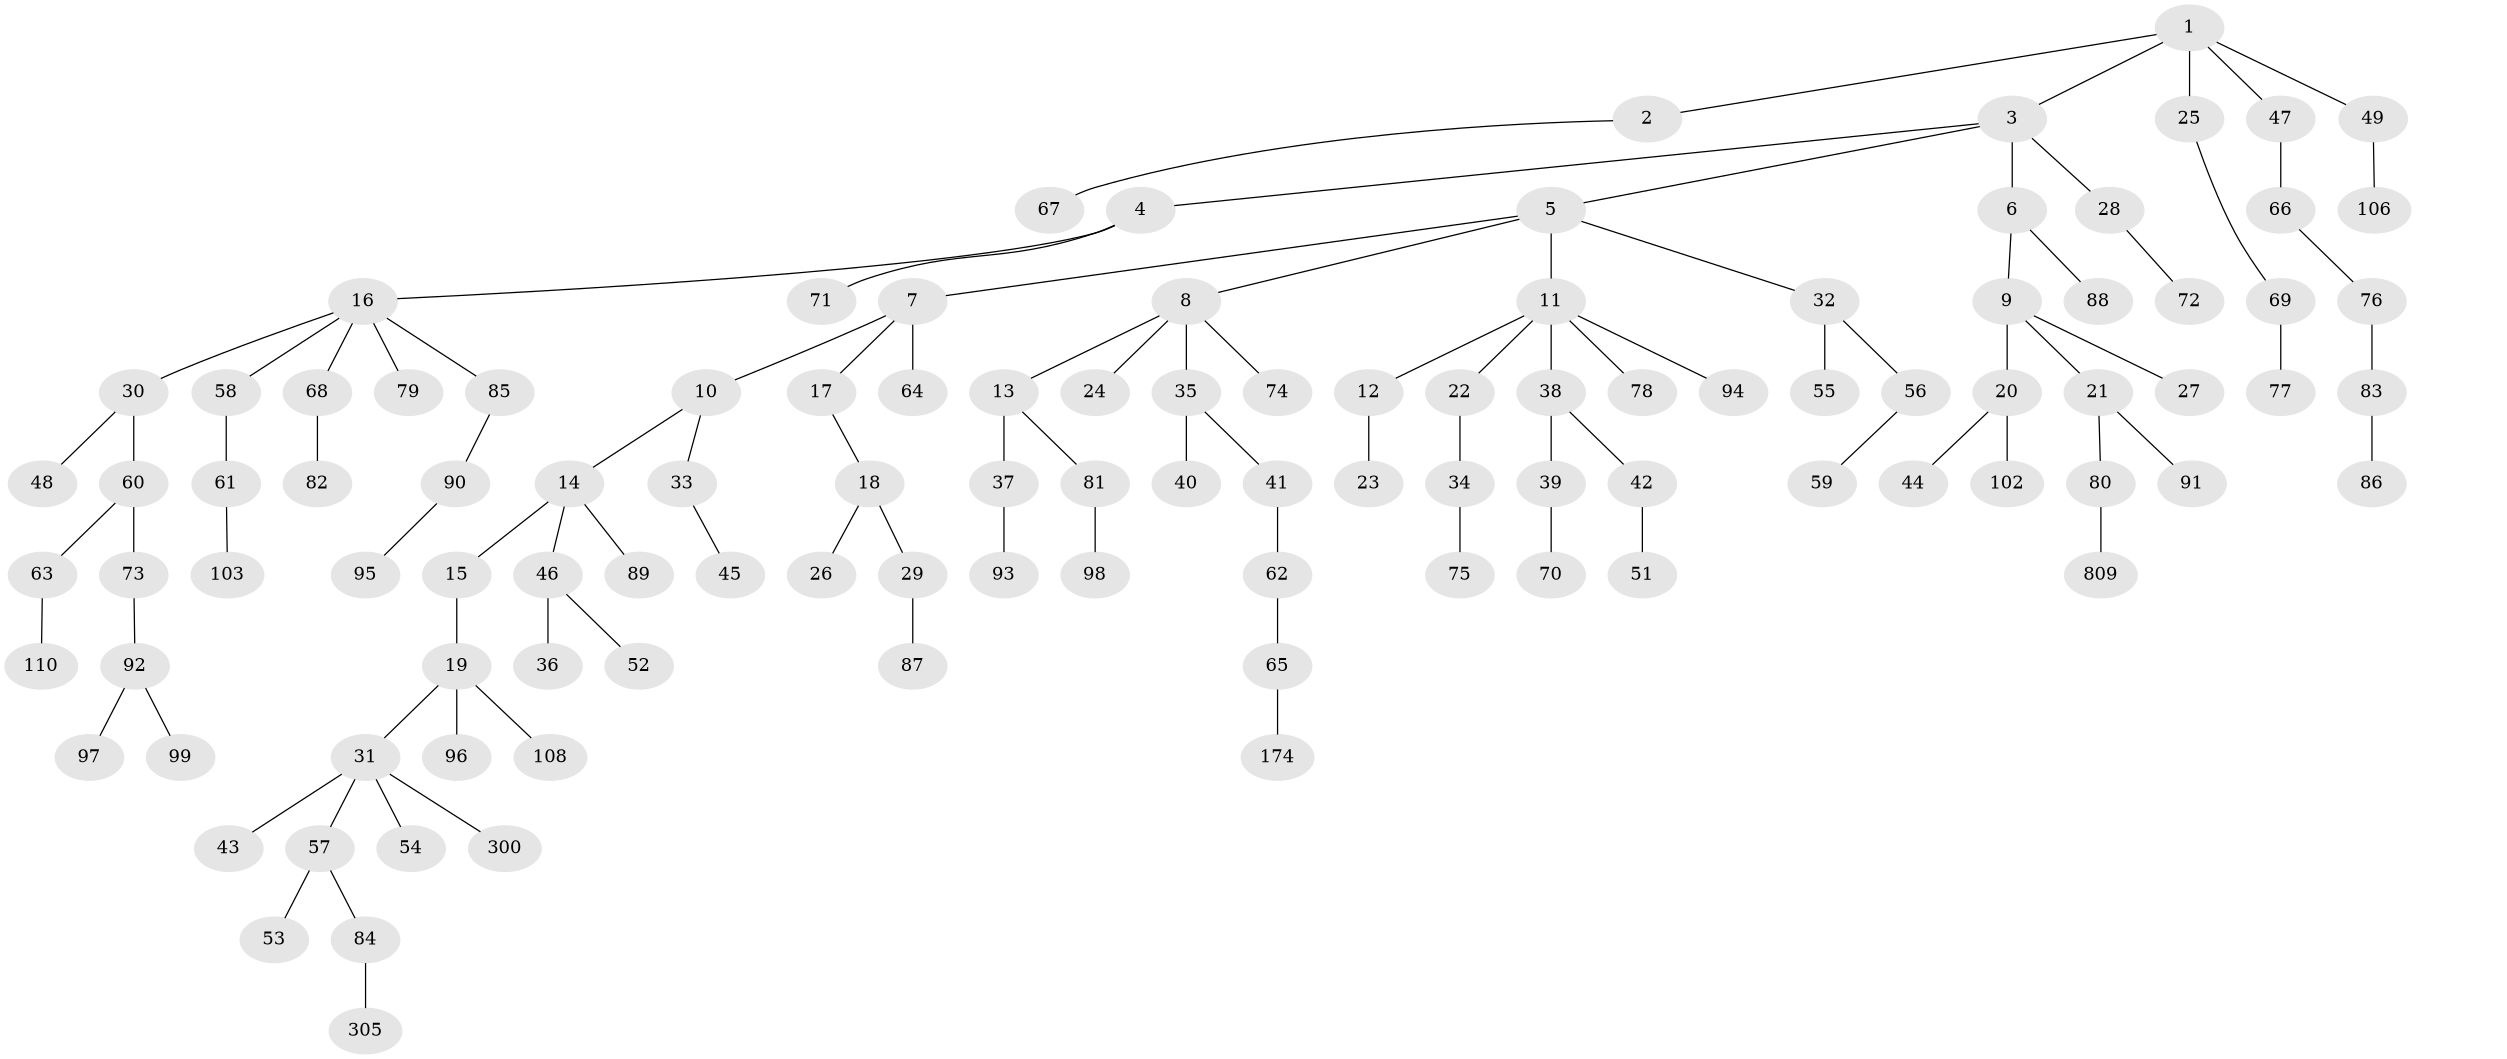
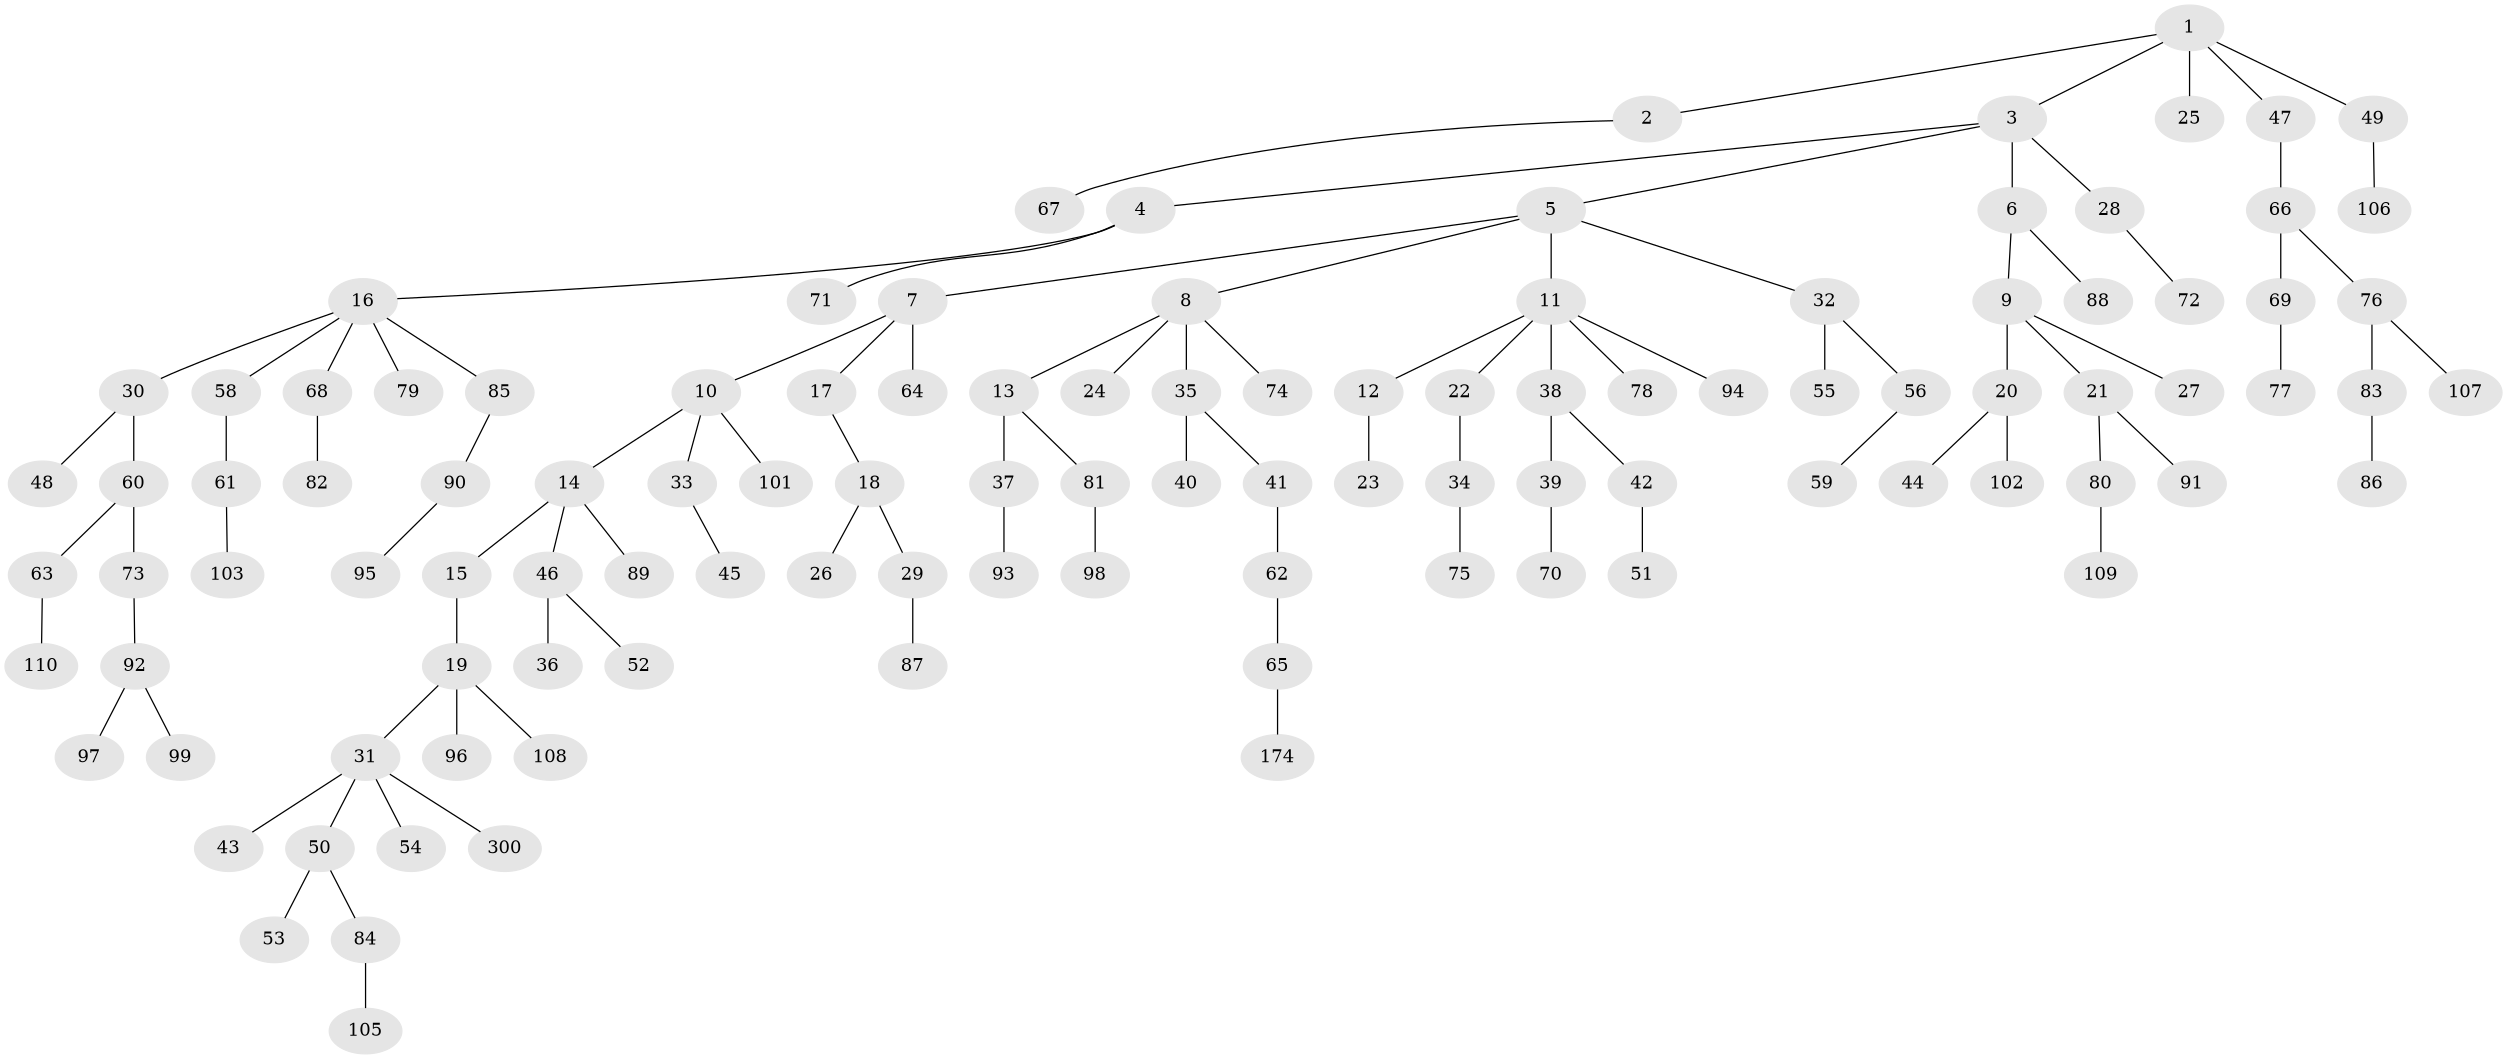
(2226, 214) -> (2281, 256)
none -> (2466, 393)
none -> (776, 484)
(2101, 575) -> (2101, 575)
(320, 849) -> (320, 849)
(366, 1031) -> (366, 1031)
